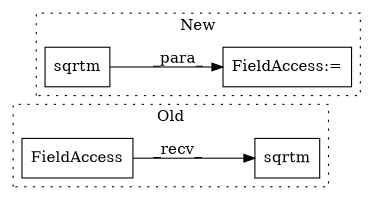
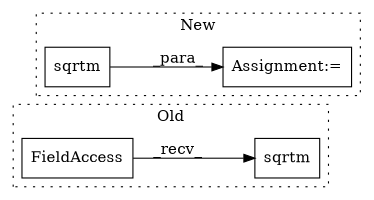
(287, 67) -> (287, 67)
